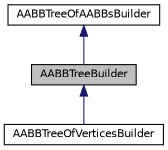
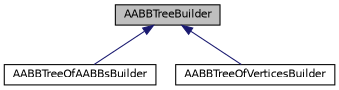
(84, 50) -> (119, 48)
